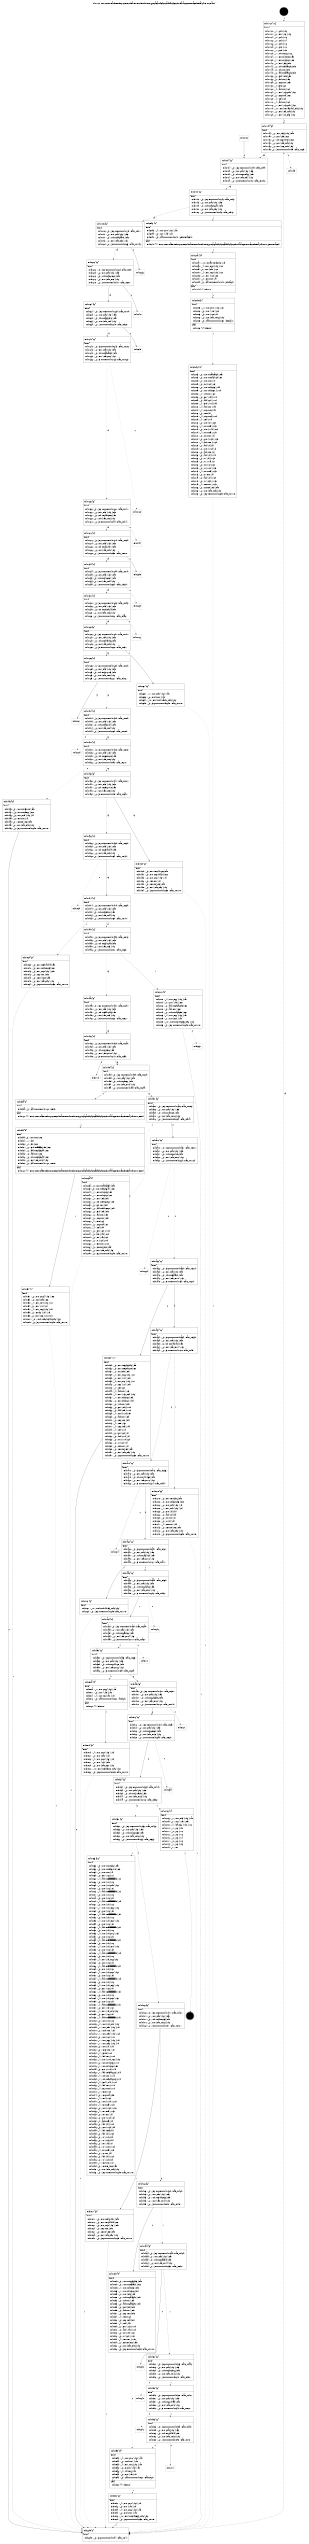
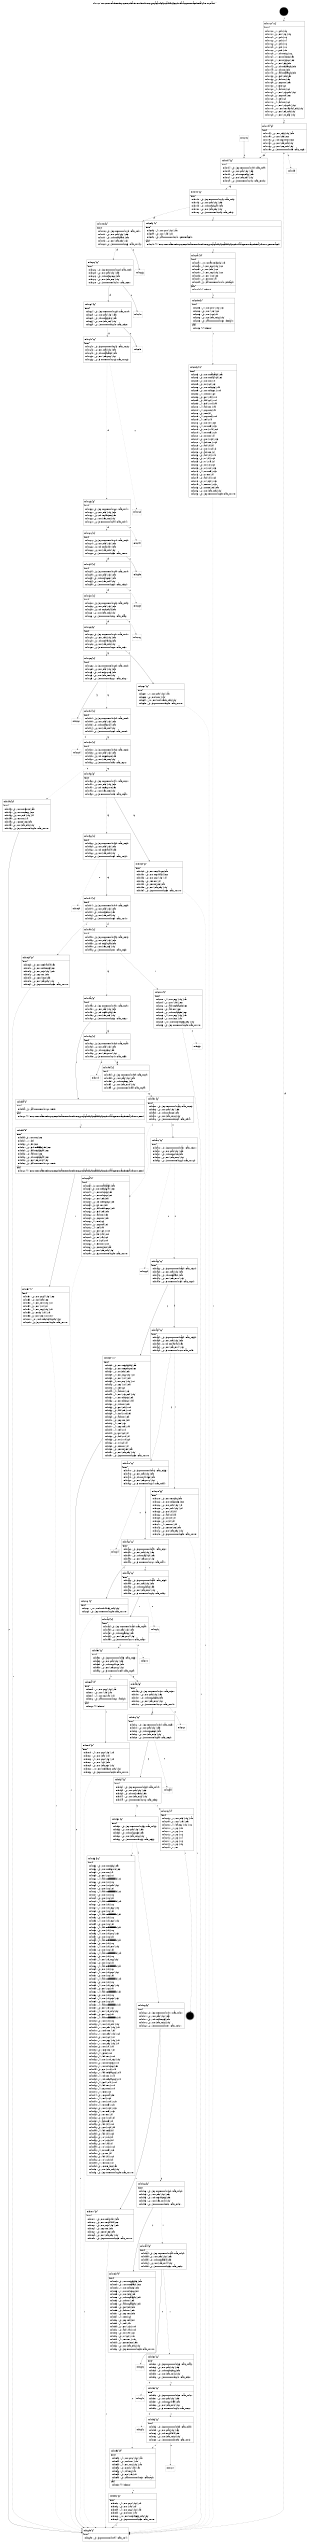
(101, 1095) -> (76, 1058)
